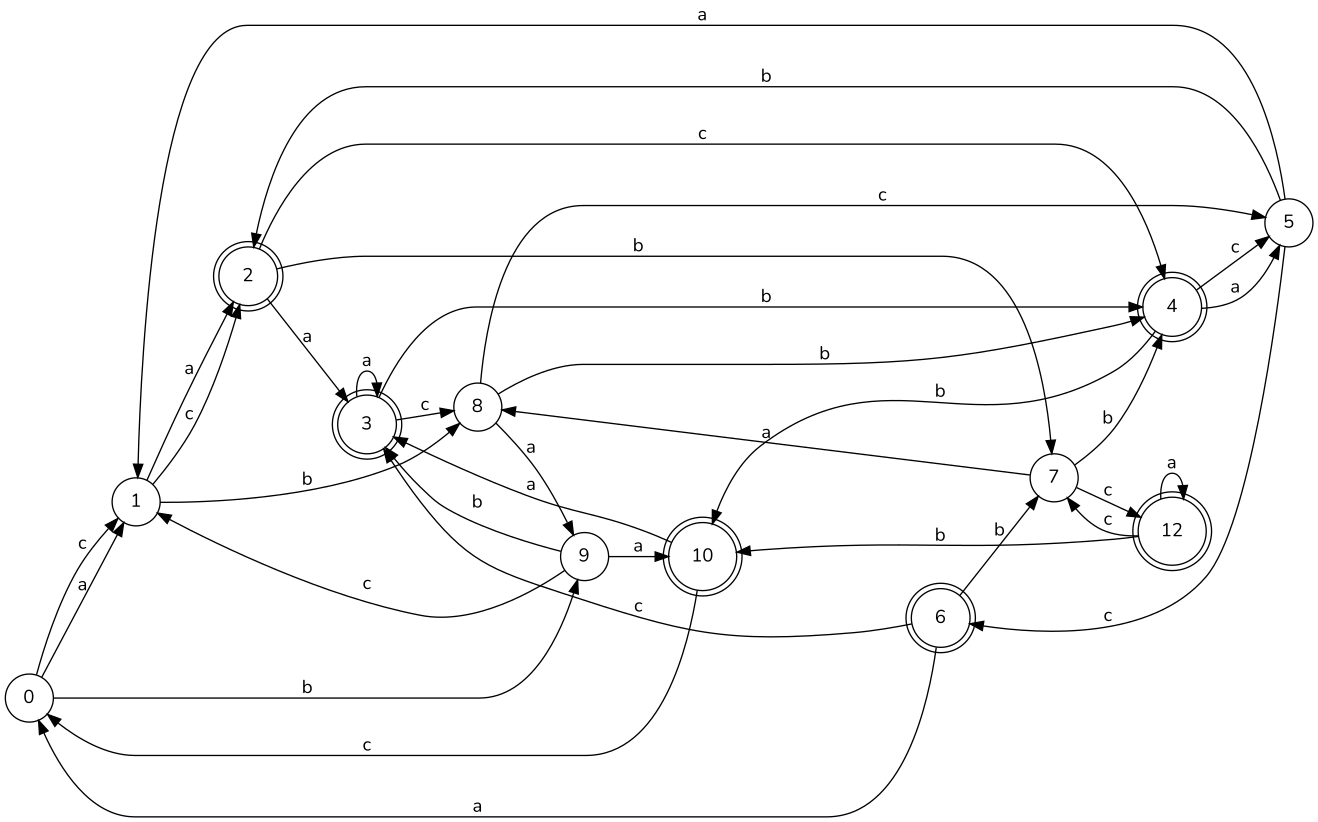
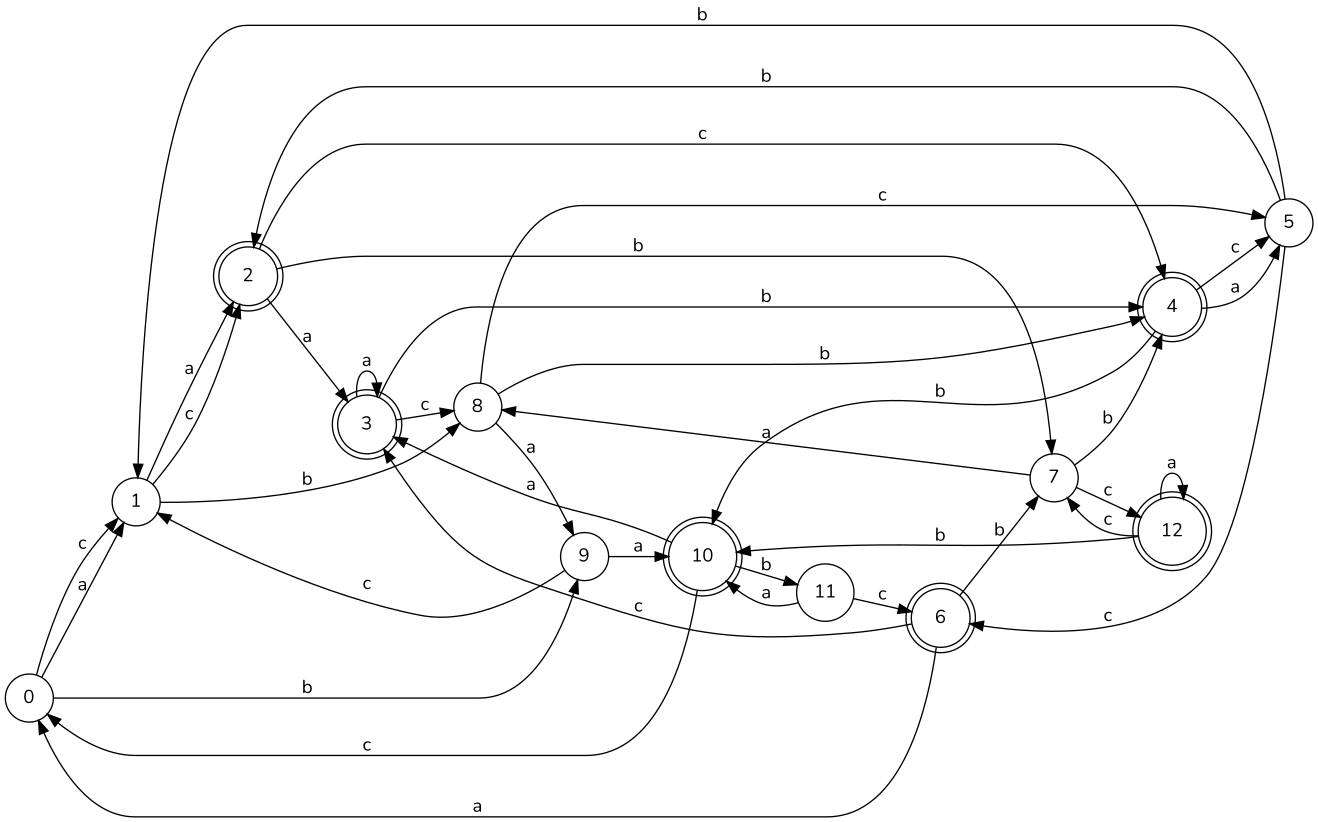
(703, 15) -> (703, 15)
(469, 520) -> none
none -> (825, 593)
